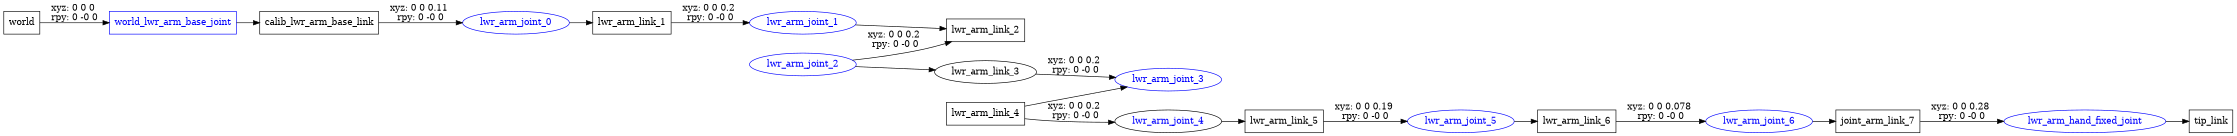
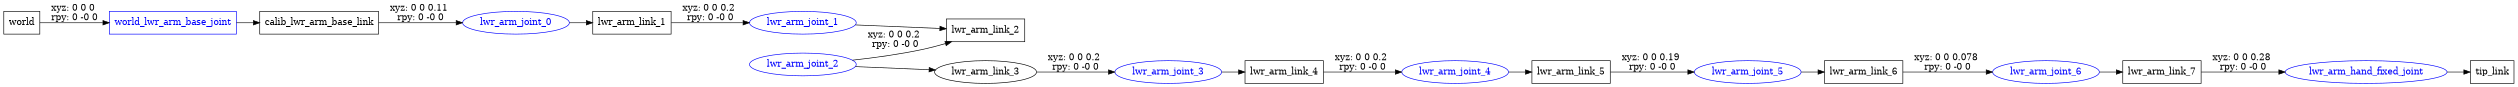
(1073, 97) -> (1230, 72)
(1168, 121) -> (1455, 72)
(1878, 121) -> (2162, 72)
